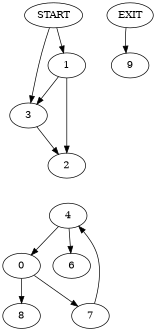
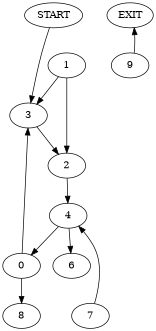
(59, 37) -> none
(125, 37) -> (135, 44)
none -> (67, 187)
(53, 289) -> (25, 194)
